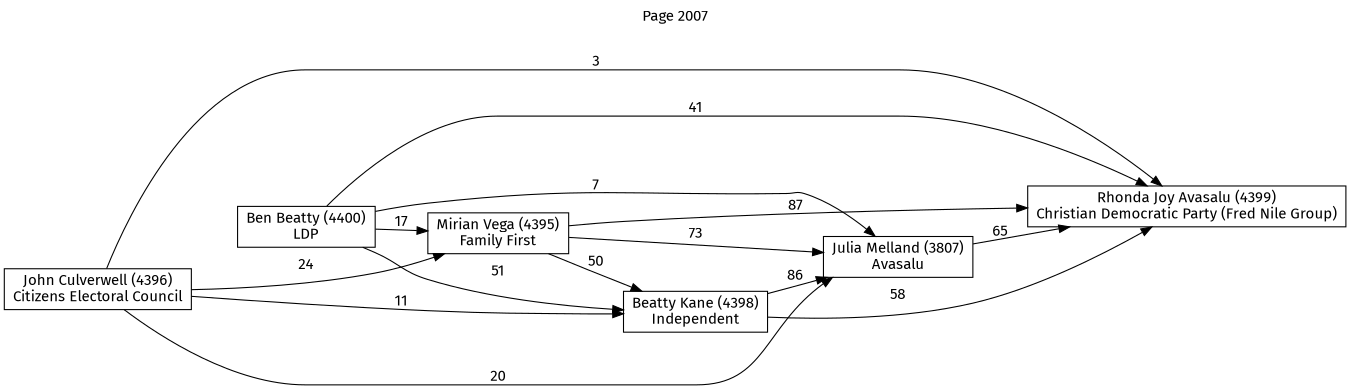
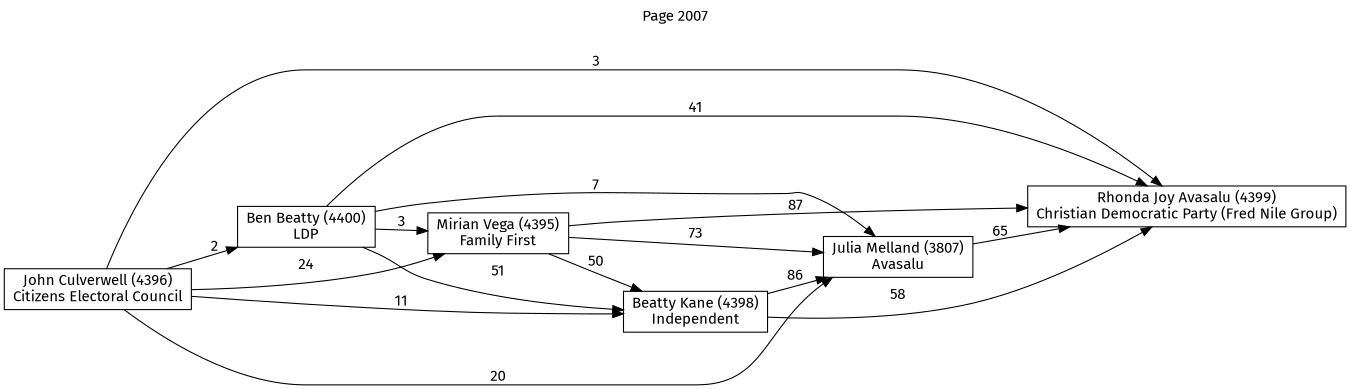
(402, 222) -> (402, 222)
none -> (197, 260)
